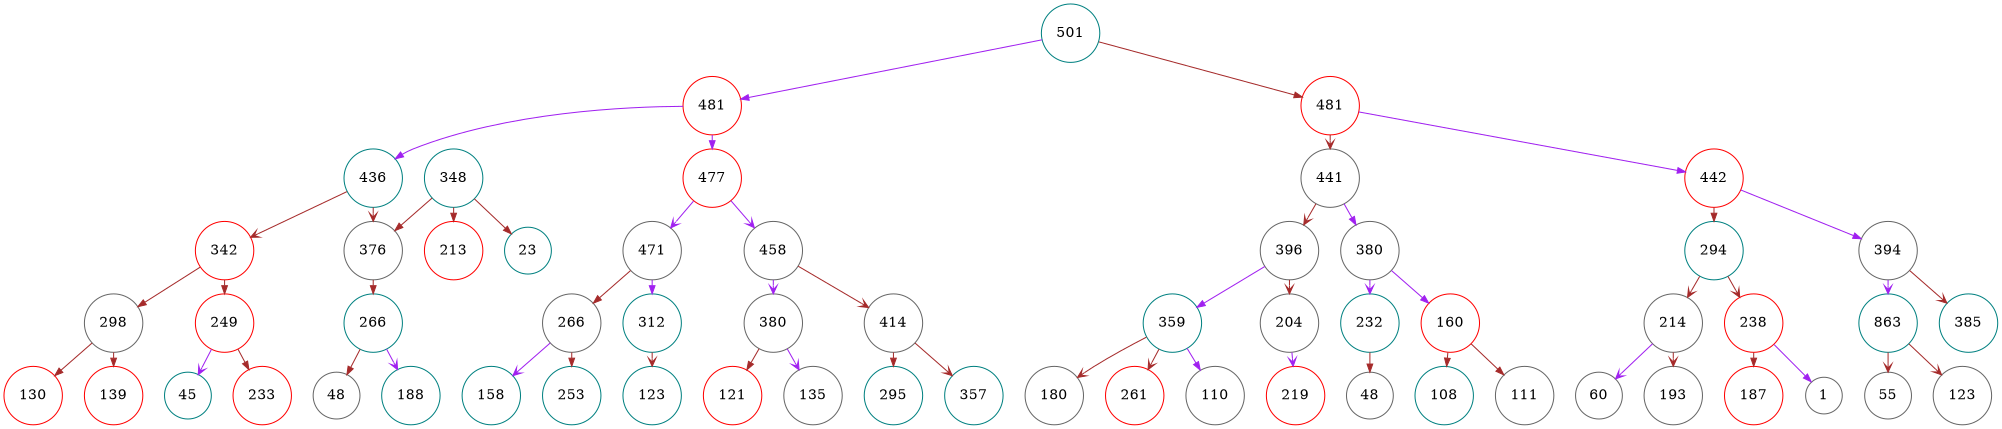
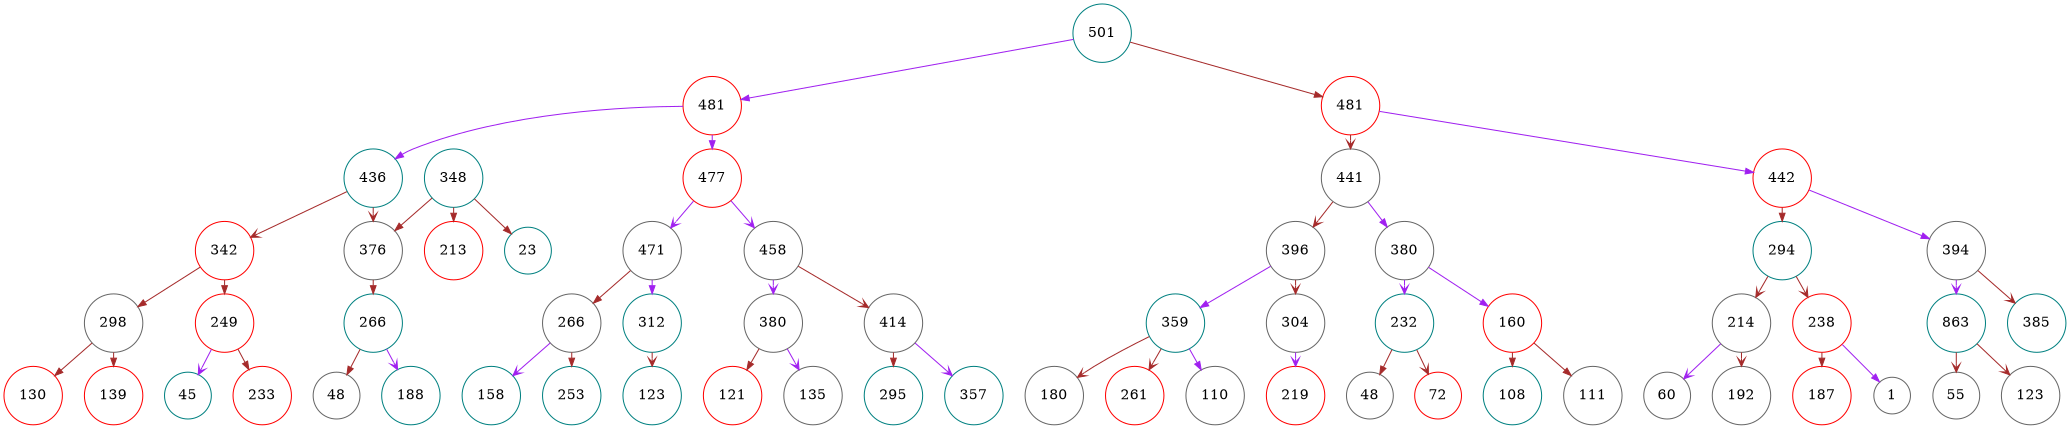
(1289, 323) -> (1296, 323)
(931, 357) -> (931, 357)
none -> (1438, 396)
(1673, 396) -> (1741, 396)
